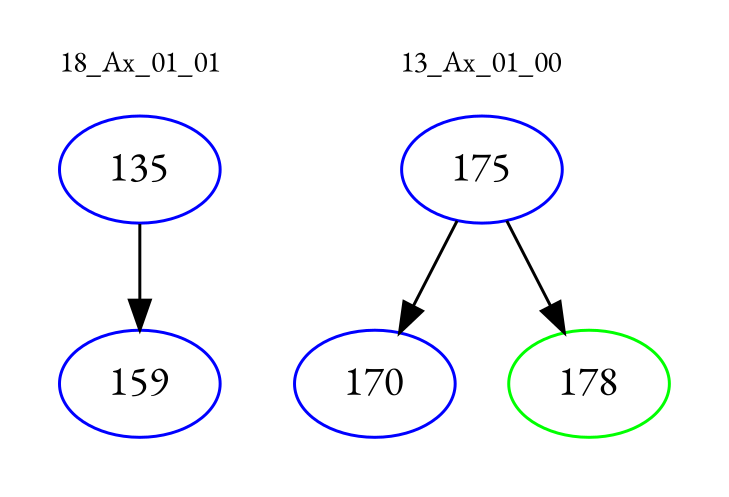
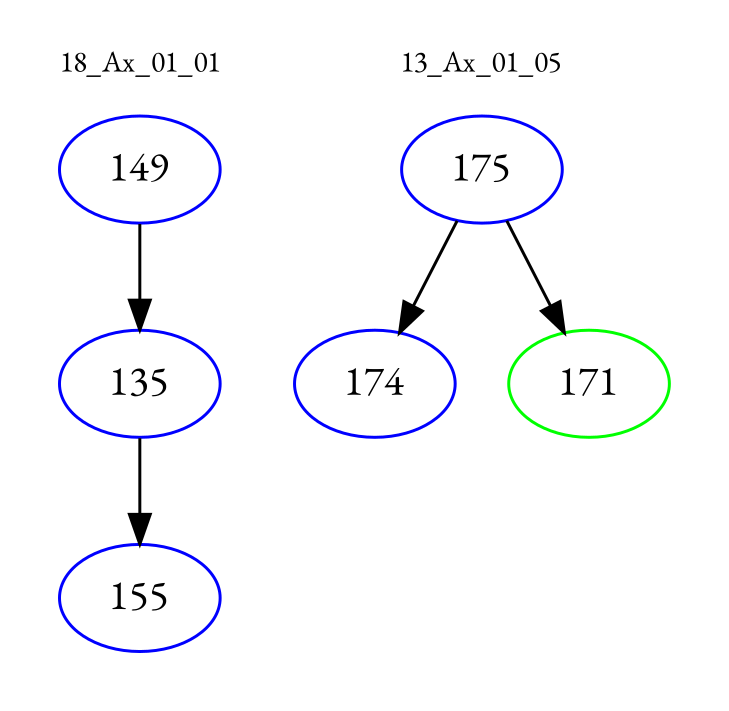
(482, 64) -> (482, 64)
none -> (140, 170)
(140, 384) -> (140, 598)
(375, 384) -> (375, 384)
(589, 384) -> (589, 384)
